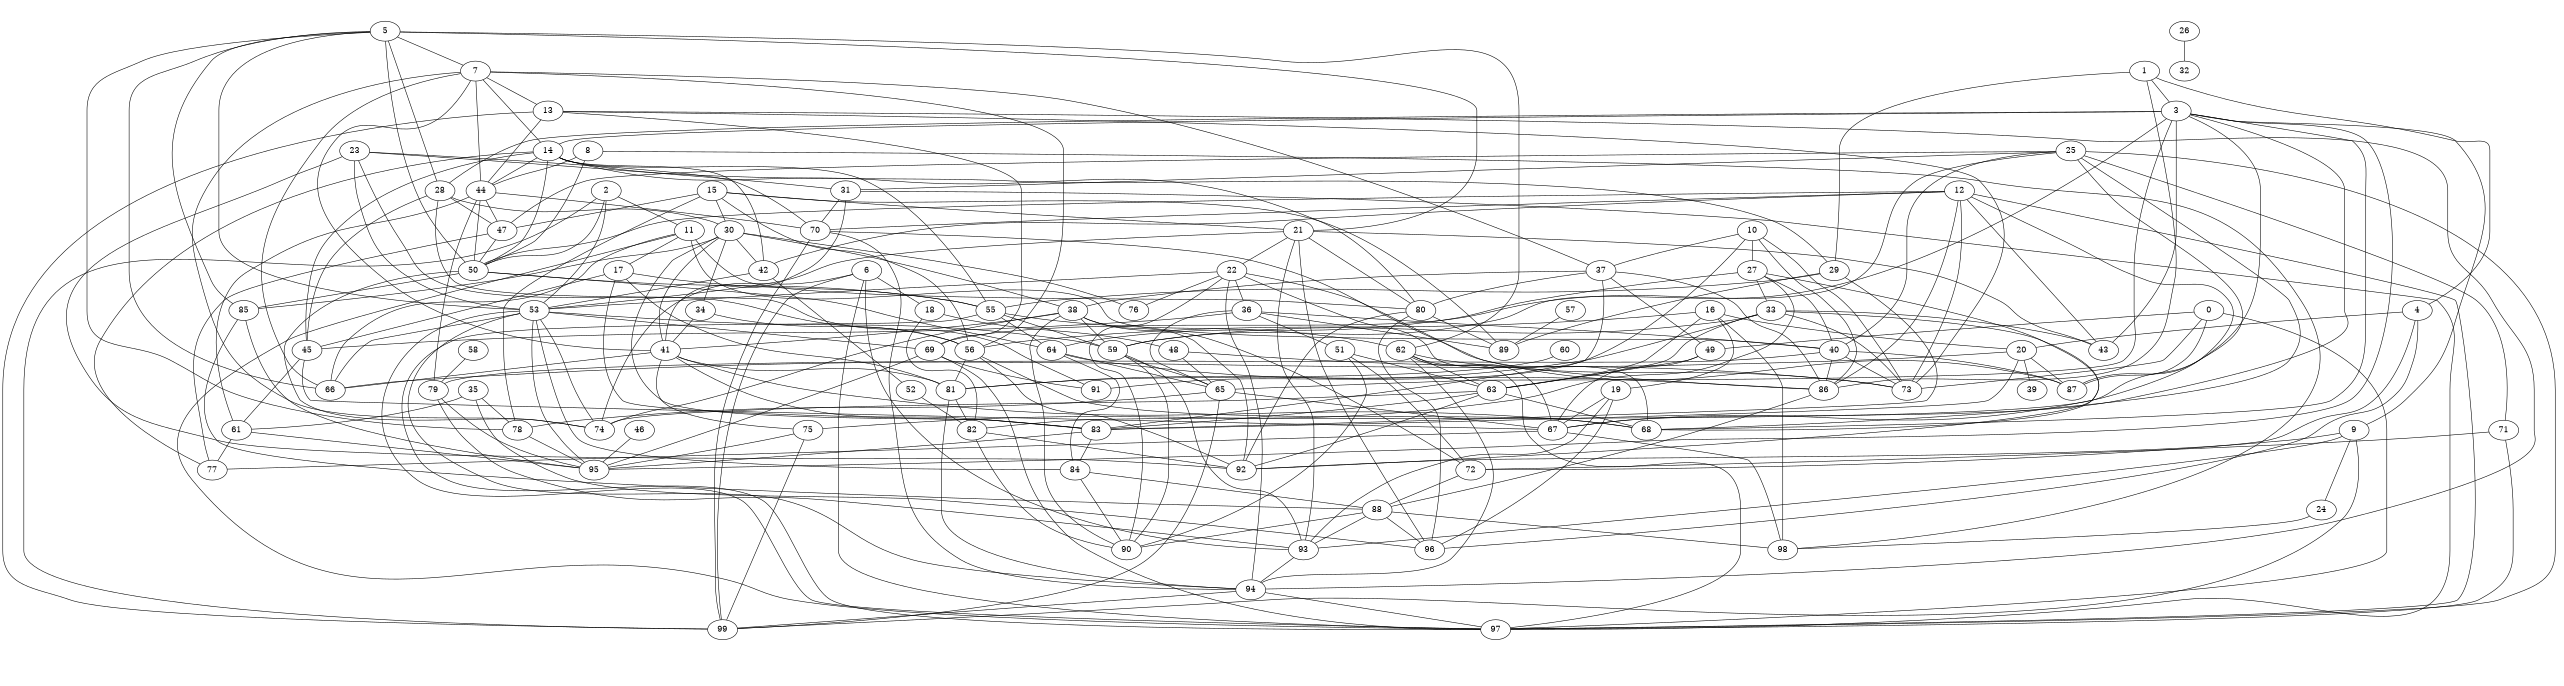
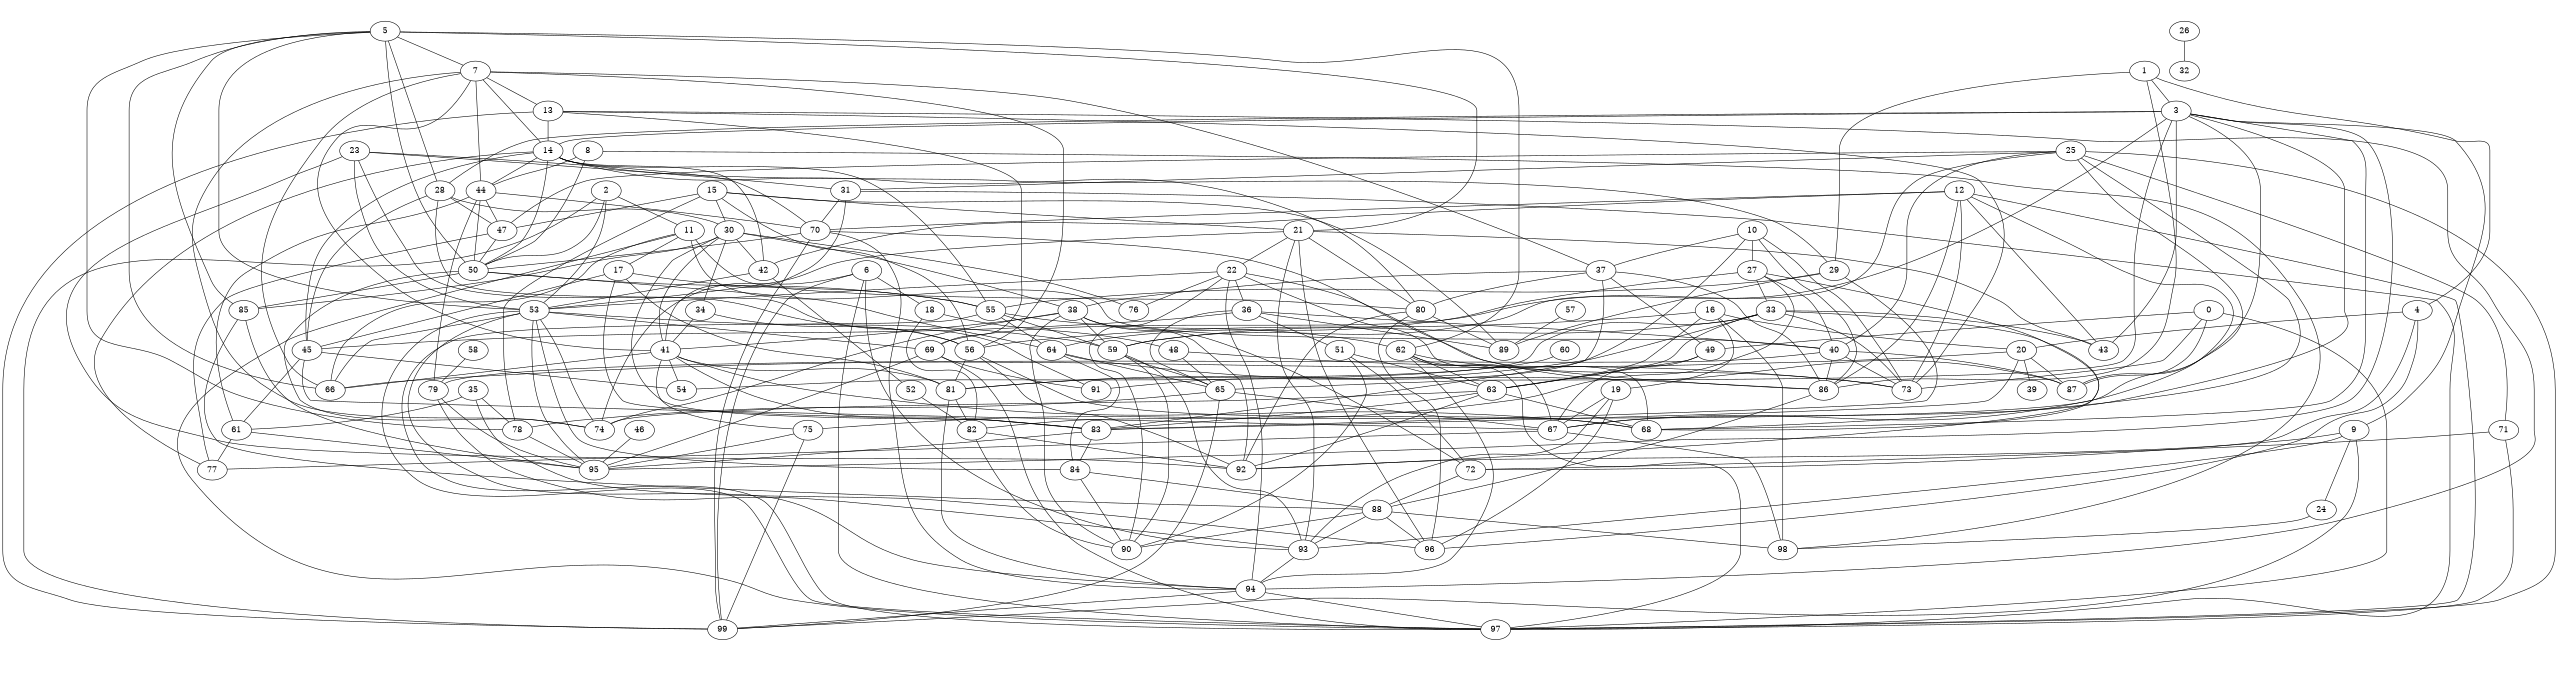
(516, 149) -> (548, 131)
(1211, 201) -> (645, 253)
none -> (682, 390)
